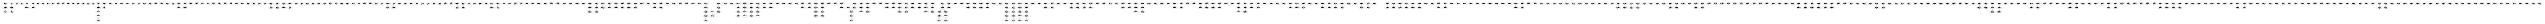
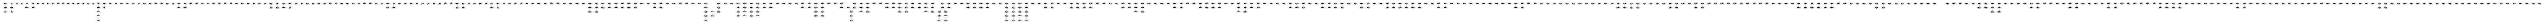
none -> (1381, 4)
(1941, 4) -> none
